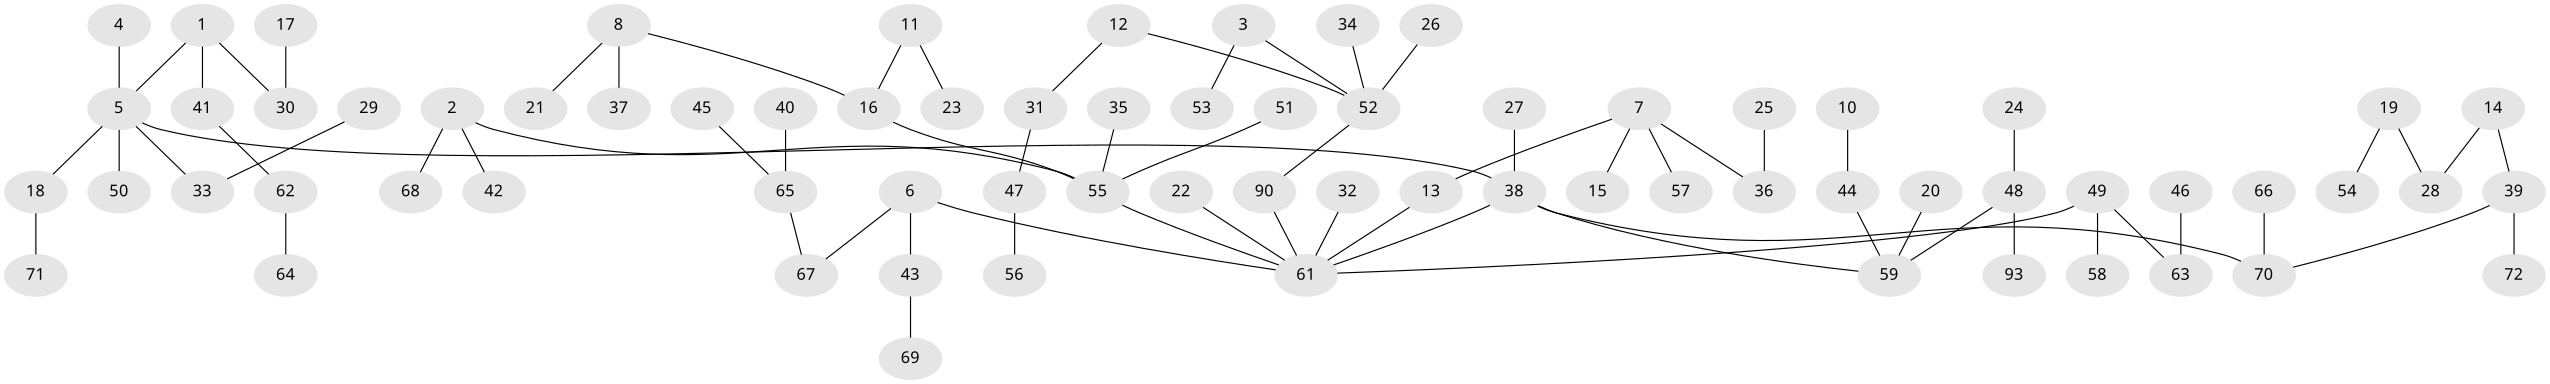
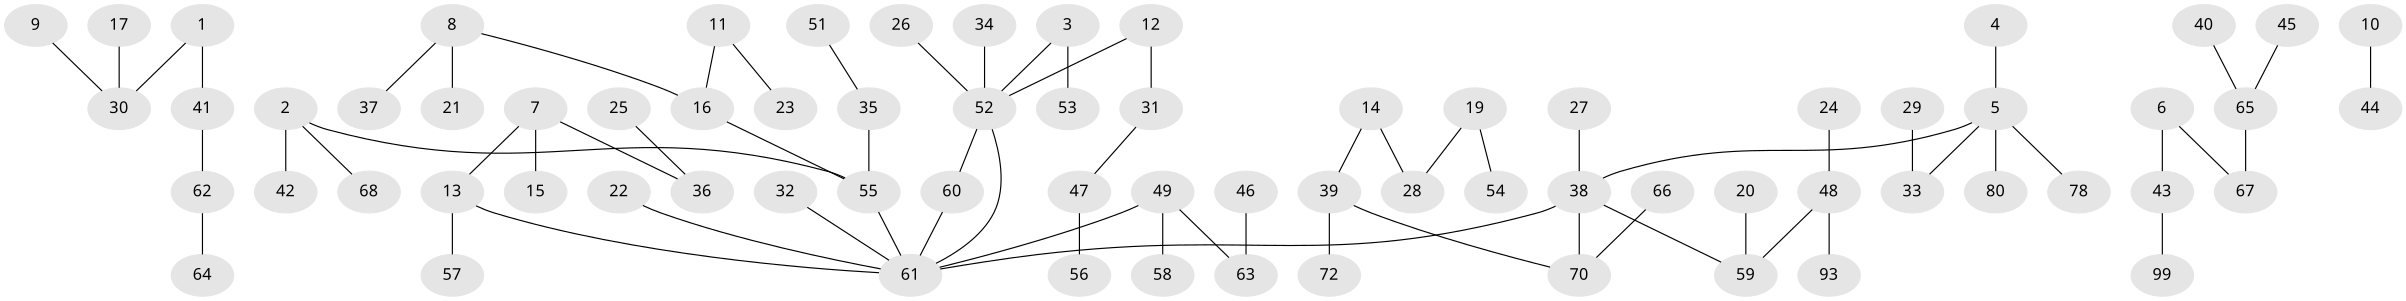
none -> (36, 25)
(161, 67) -> none
(1660, 150) -> (452, 234)
(1185, 153) -> (843, 67)
(36, 192) -> (2079, 192)
(119, 192) -> (1996, 192)
(1265, 192) -> (952, 192)
(1866, 228) -> none
(1106, 241) -> (995, 209)
(36, 275) -> none
(911, 359) -> (2162, 275)
